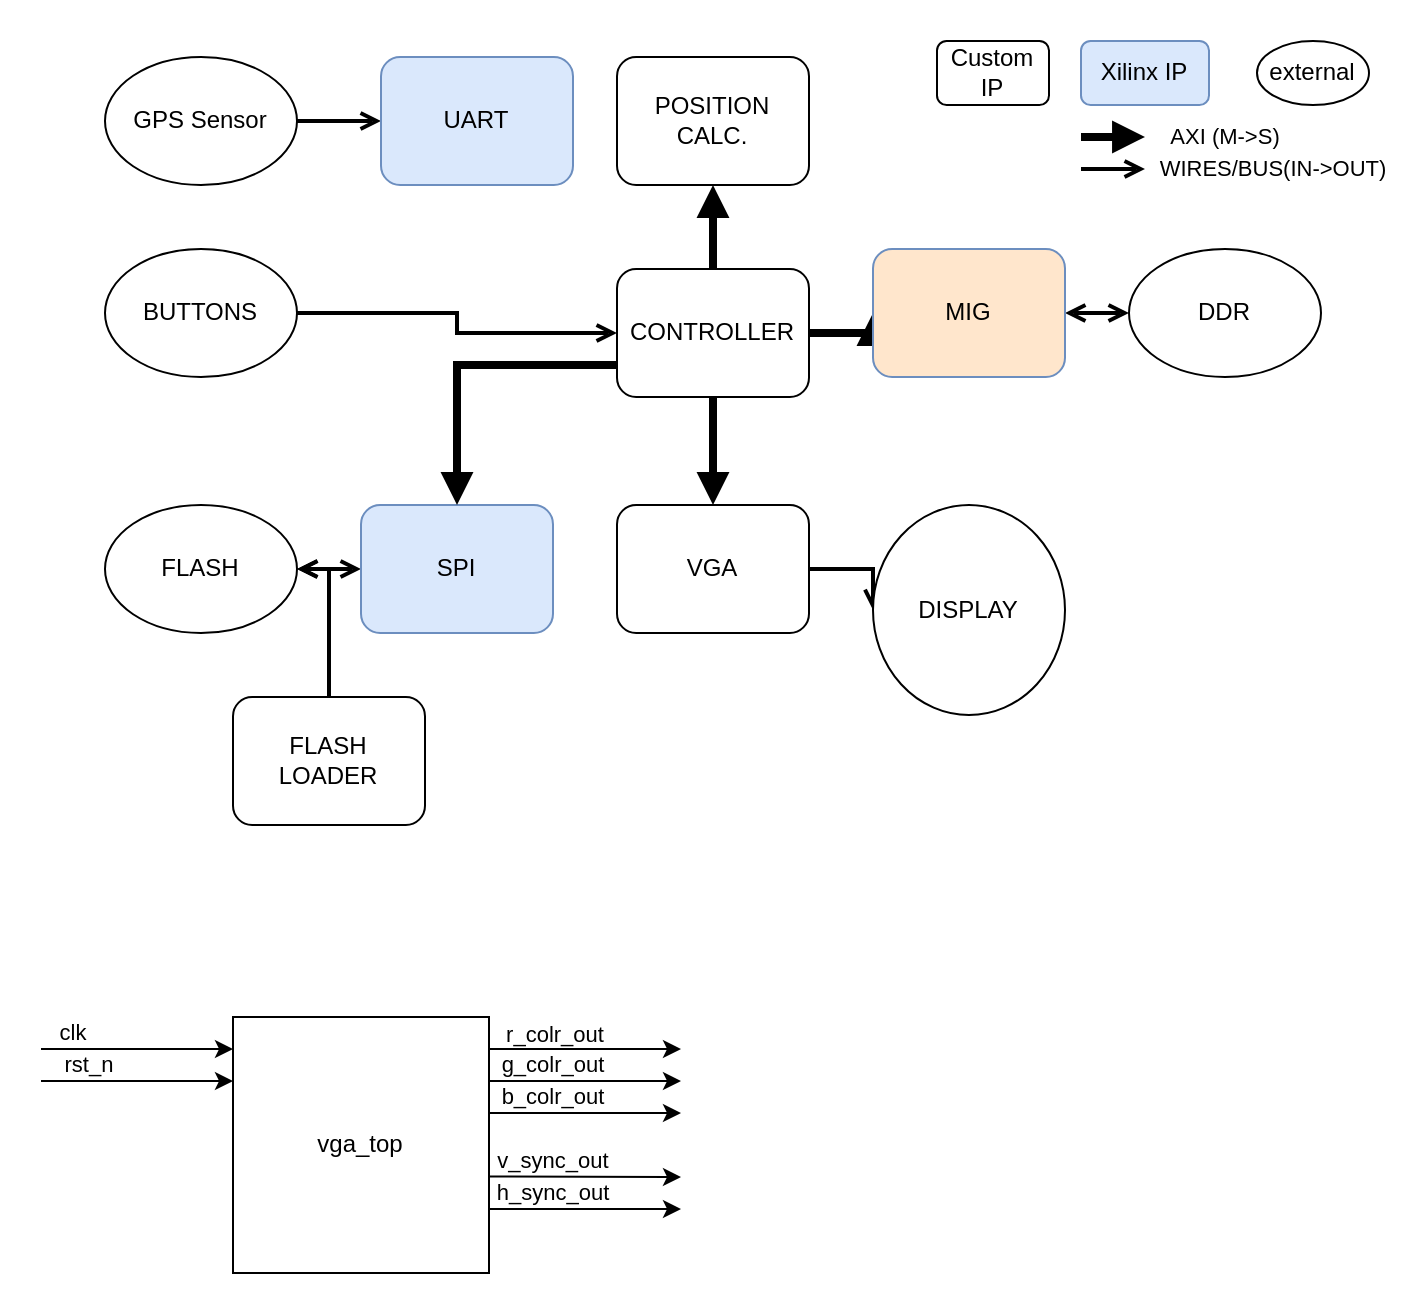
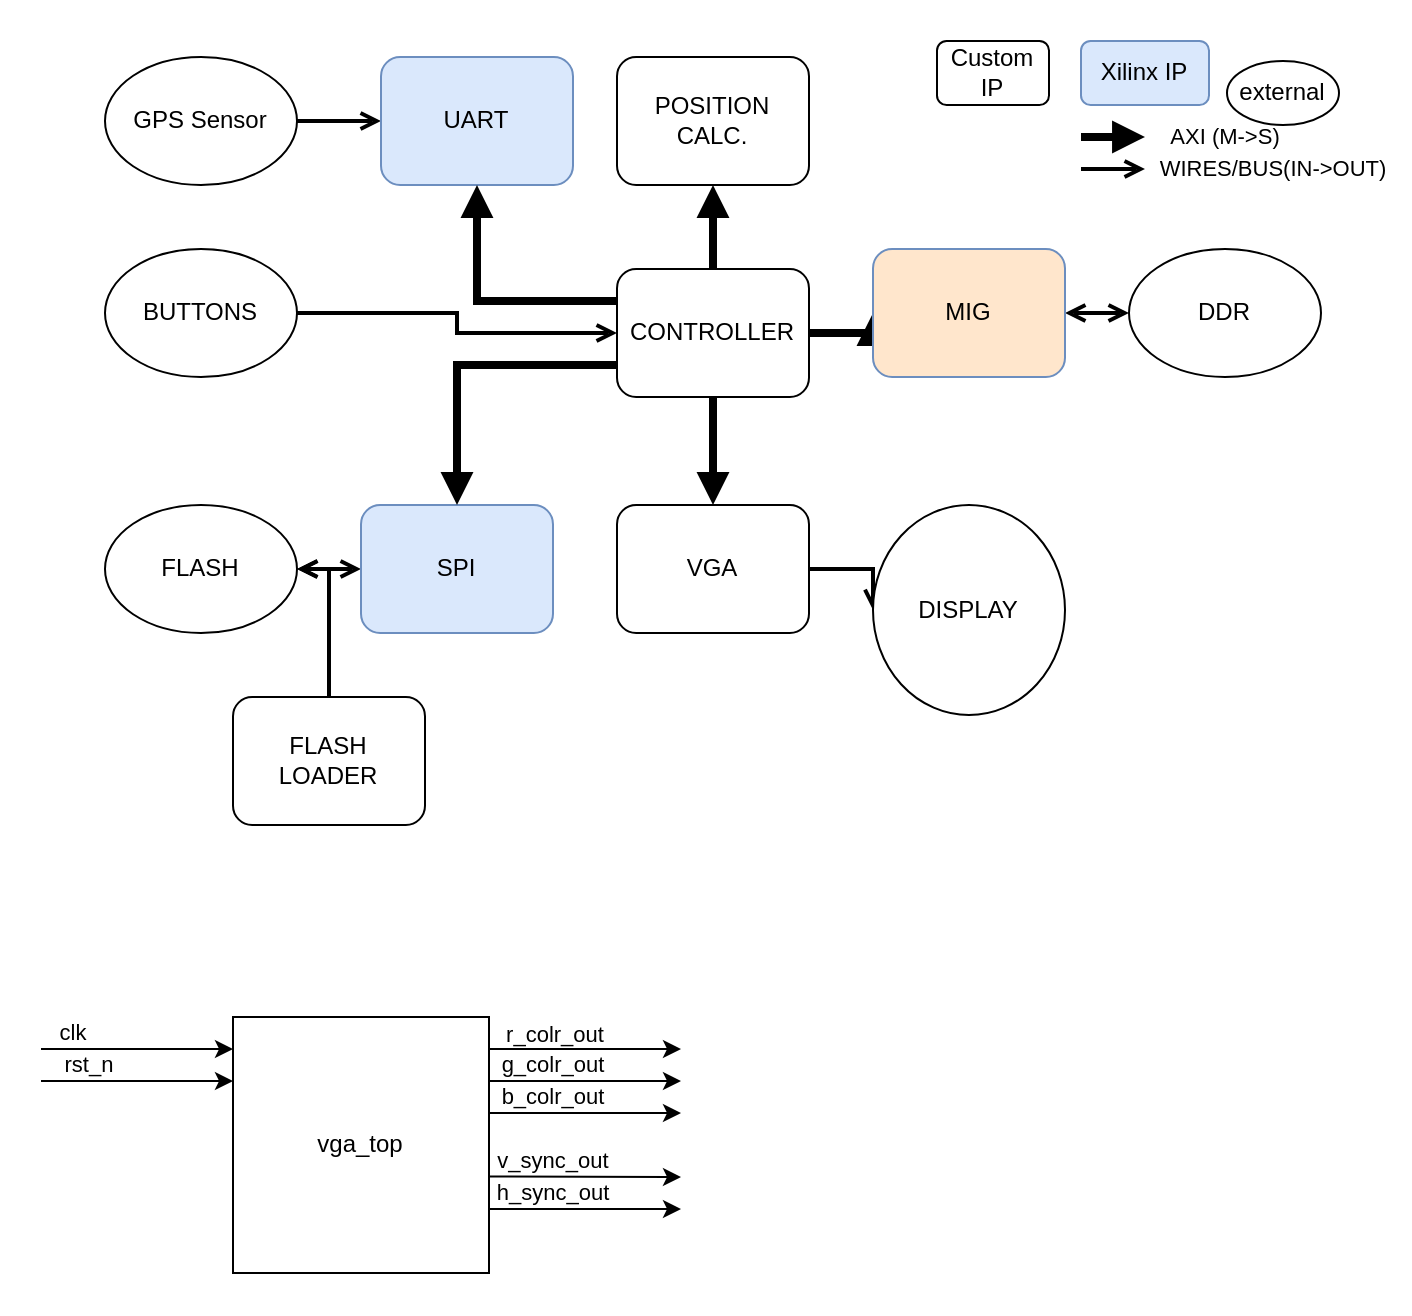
(1313, 73) -> (1283, 93)
none -> (504, 301)
